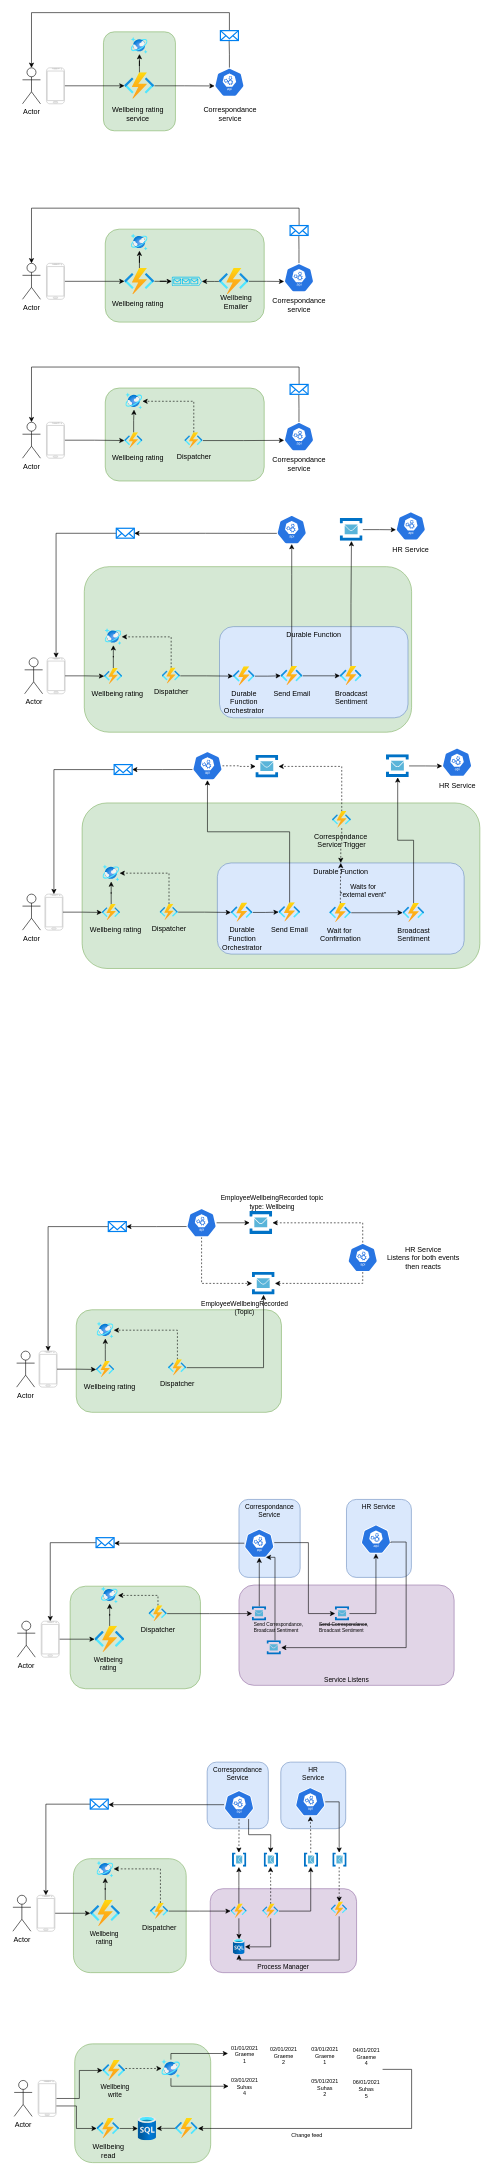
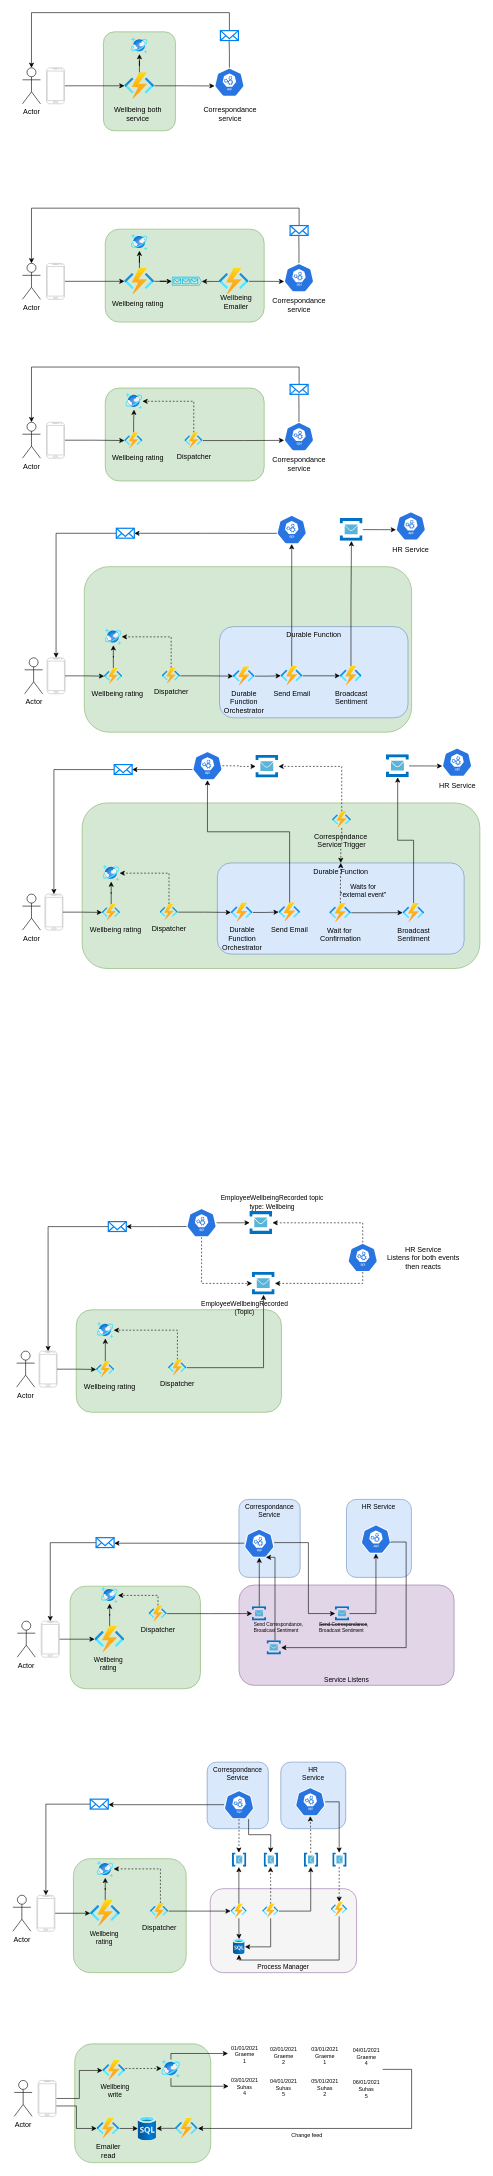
(138, 114) -> (138, 114)
(284, 1931) -> (284, 1931)
none -> (284, 2089)
(109, 2152) -> (109, 2152)
